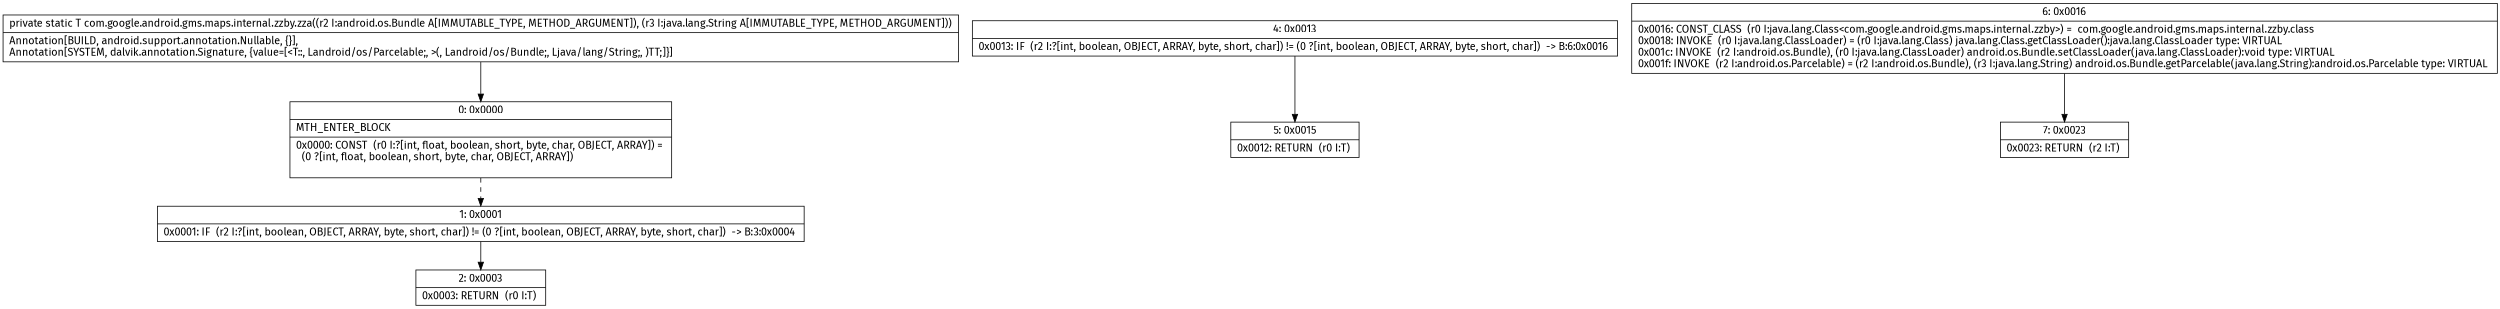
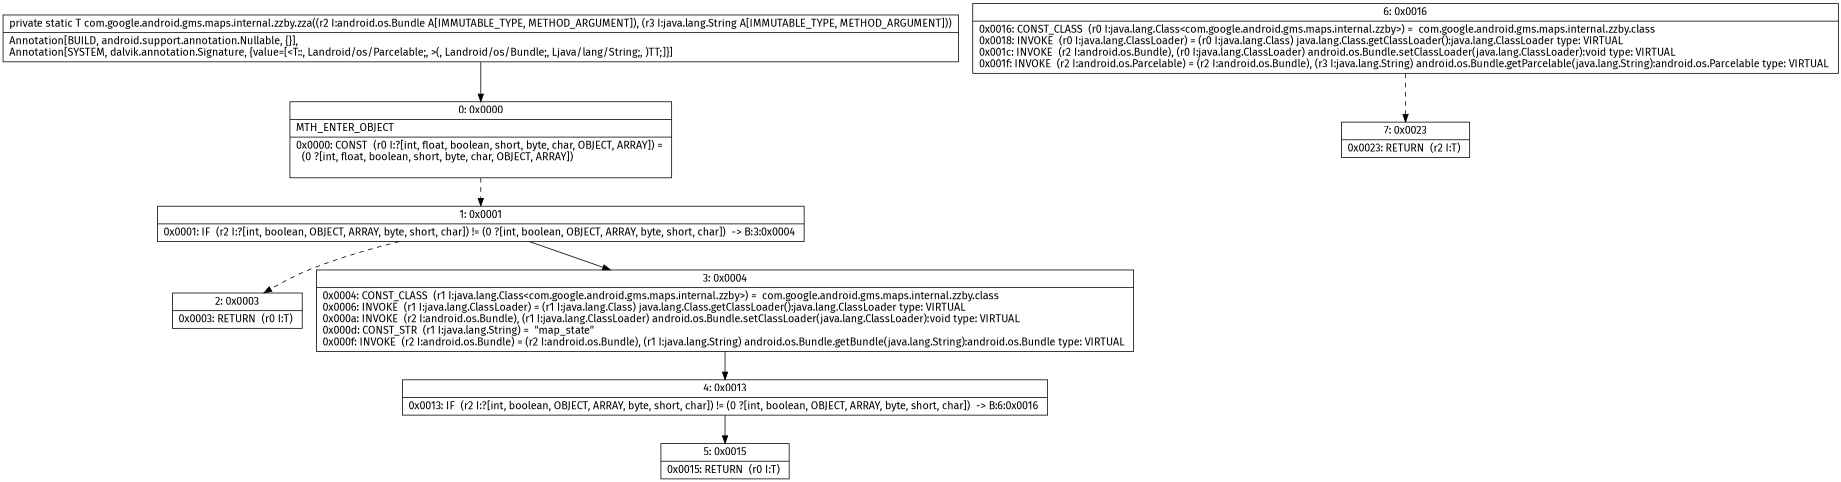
(2065, 94) -> (1406, 94)
(344, 128) -> (345, 128)
(1295, 148) -> (725, 470)
(481, 252) -> (333, 261)
none -> (725, 311)
